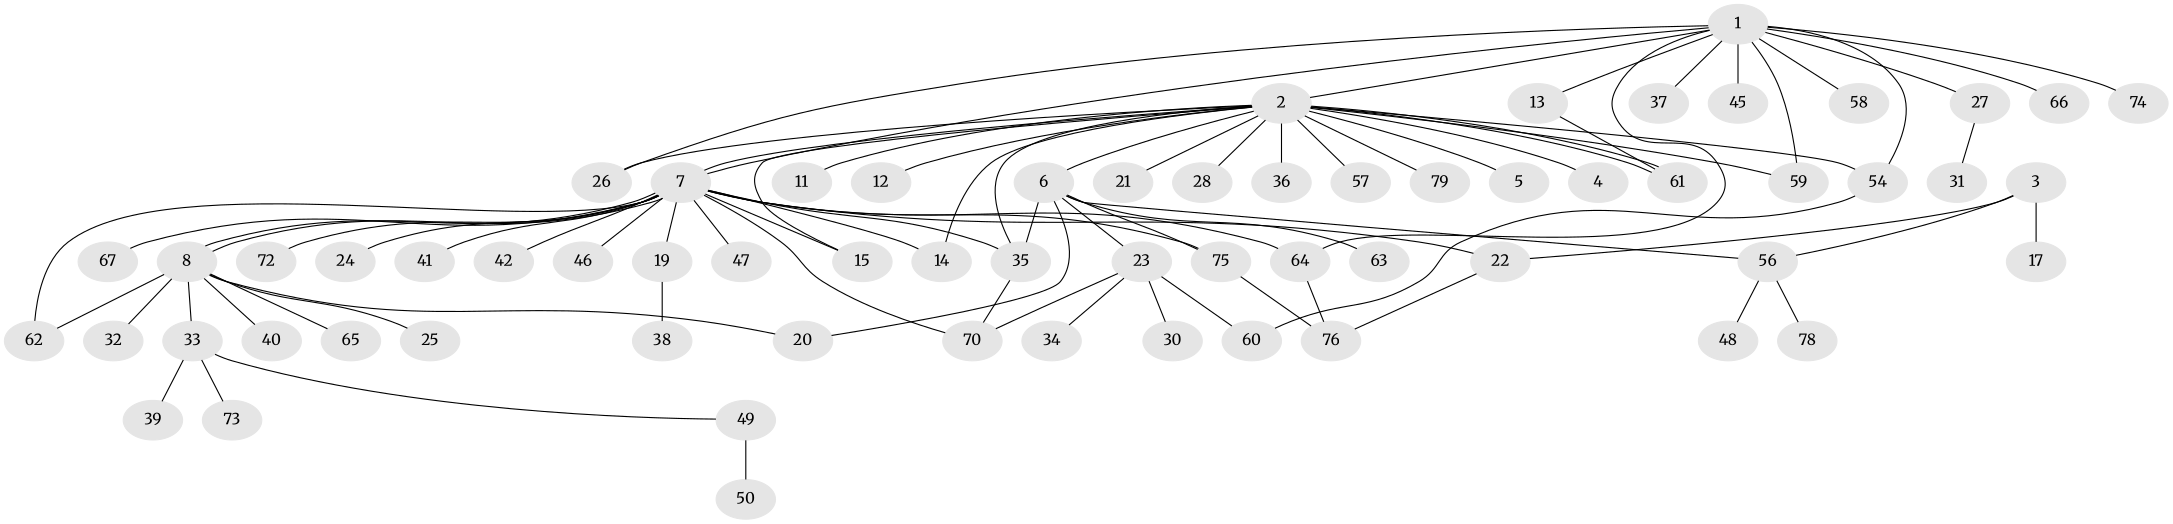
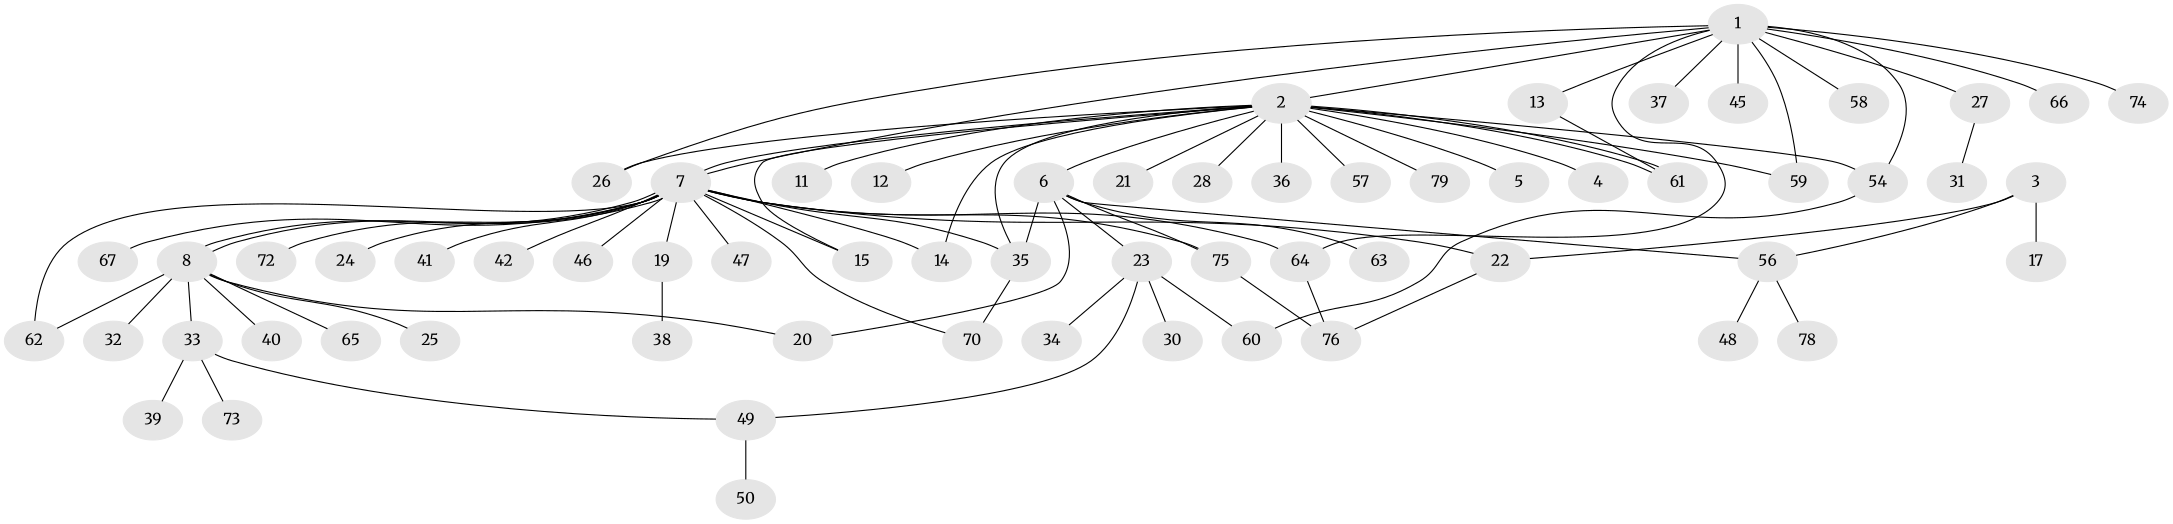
(1057, 301) -> (982, 395)
